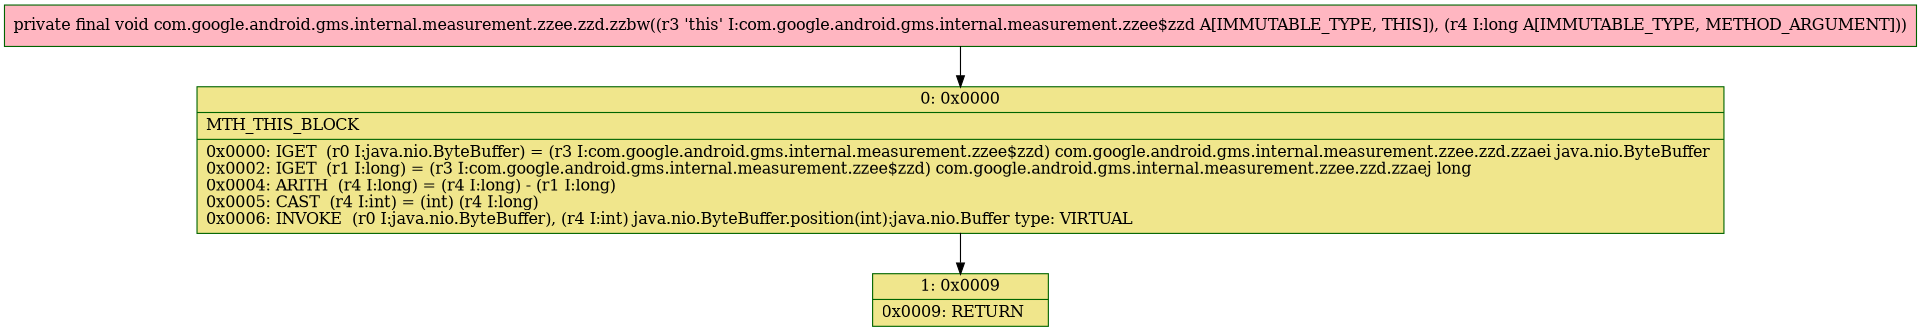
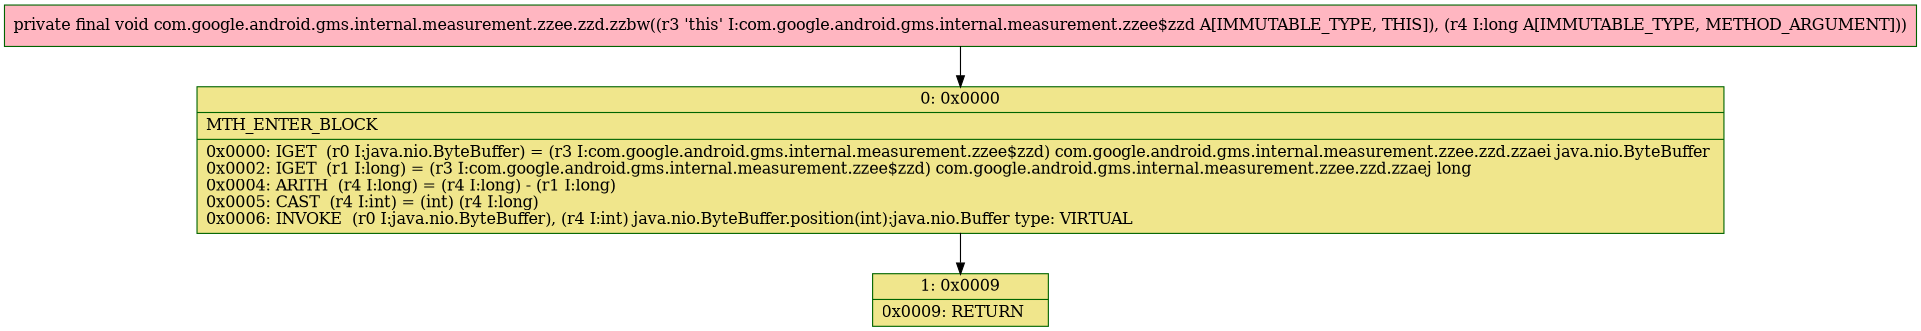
(283, 125) -> (292, 125)
